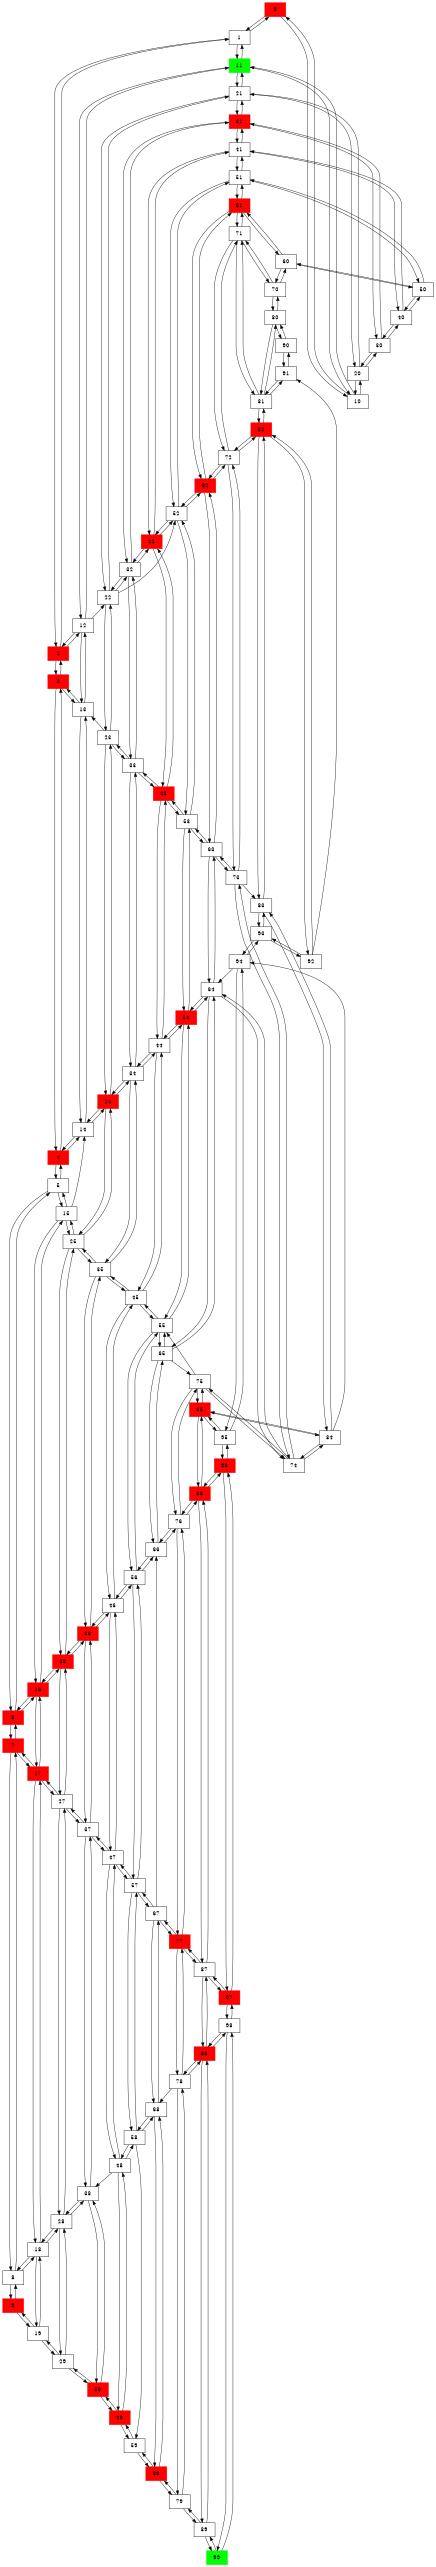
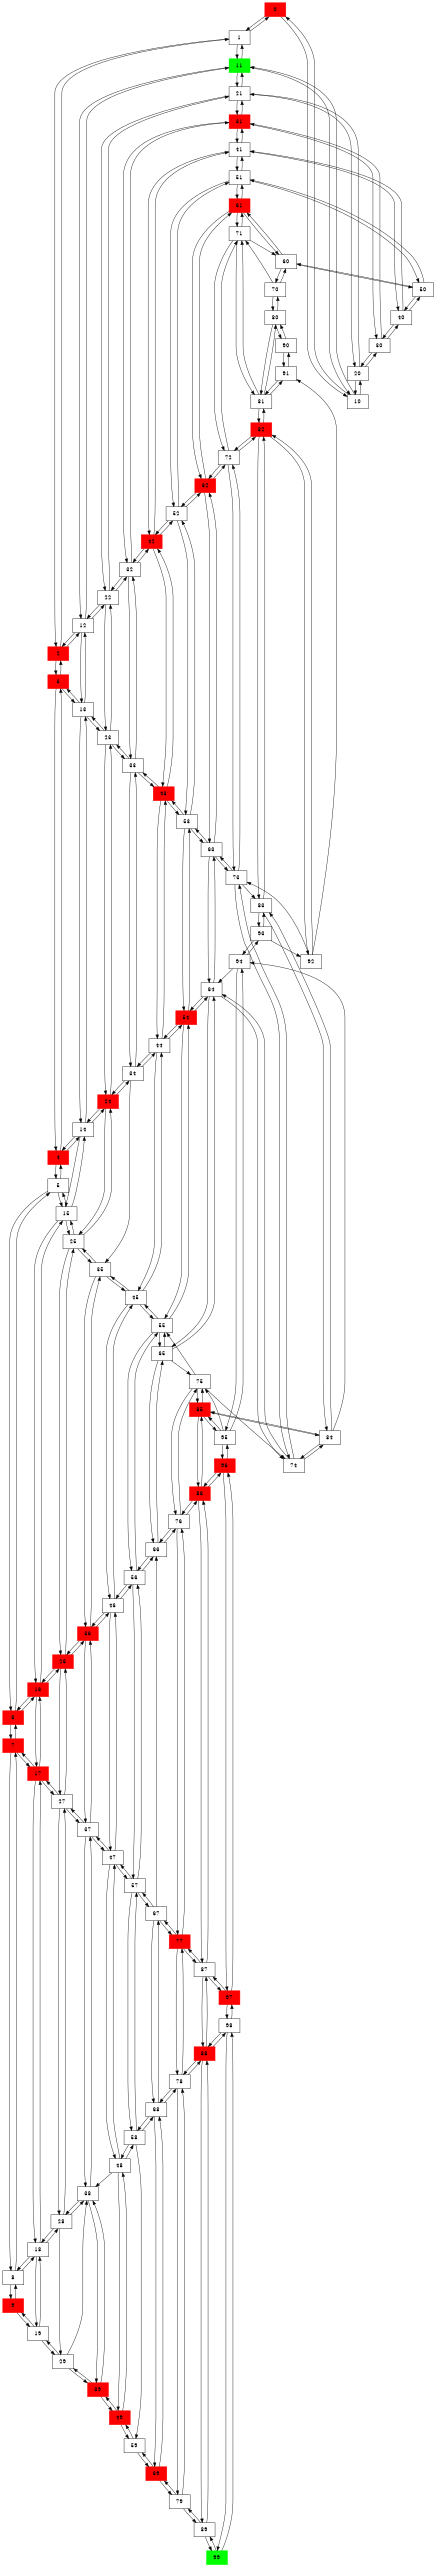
(254, 260) -> (261, 247)
(155, 566) -> (94, 610)
none -> (92, 722)
(286, 946) -> (288, 912)
none -> (74, 1170)
(136, 1178) -> none
(250, 1424) -> (217, 1411)
none -> (169, 2097)
(66, 2294) -> (83, 2281)
